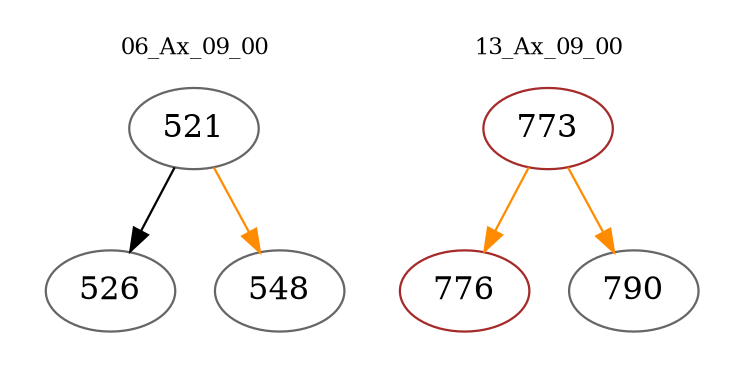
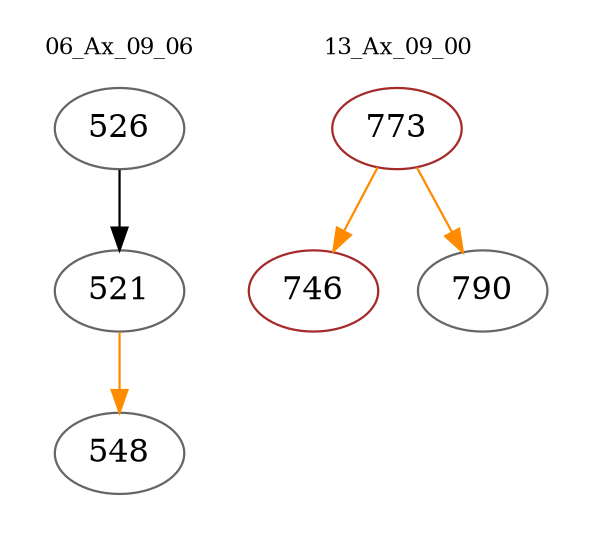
(195, 48) -> (120, 48)
(158, 199) -> (120, 199)
(465, 291) -> (314, 291)
